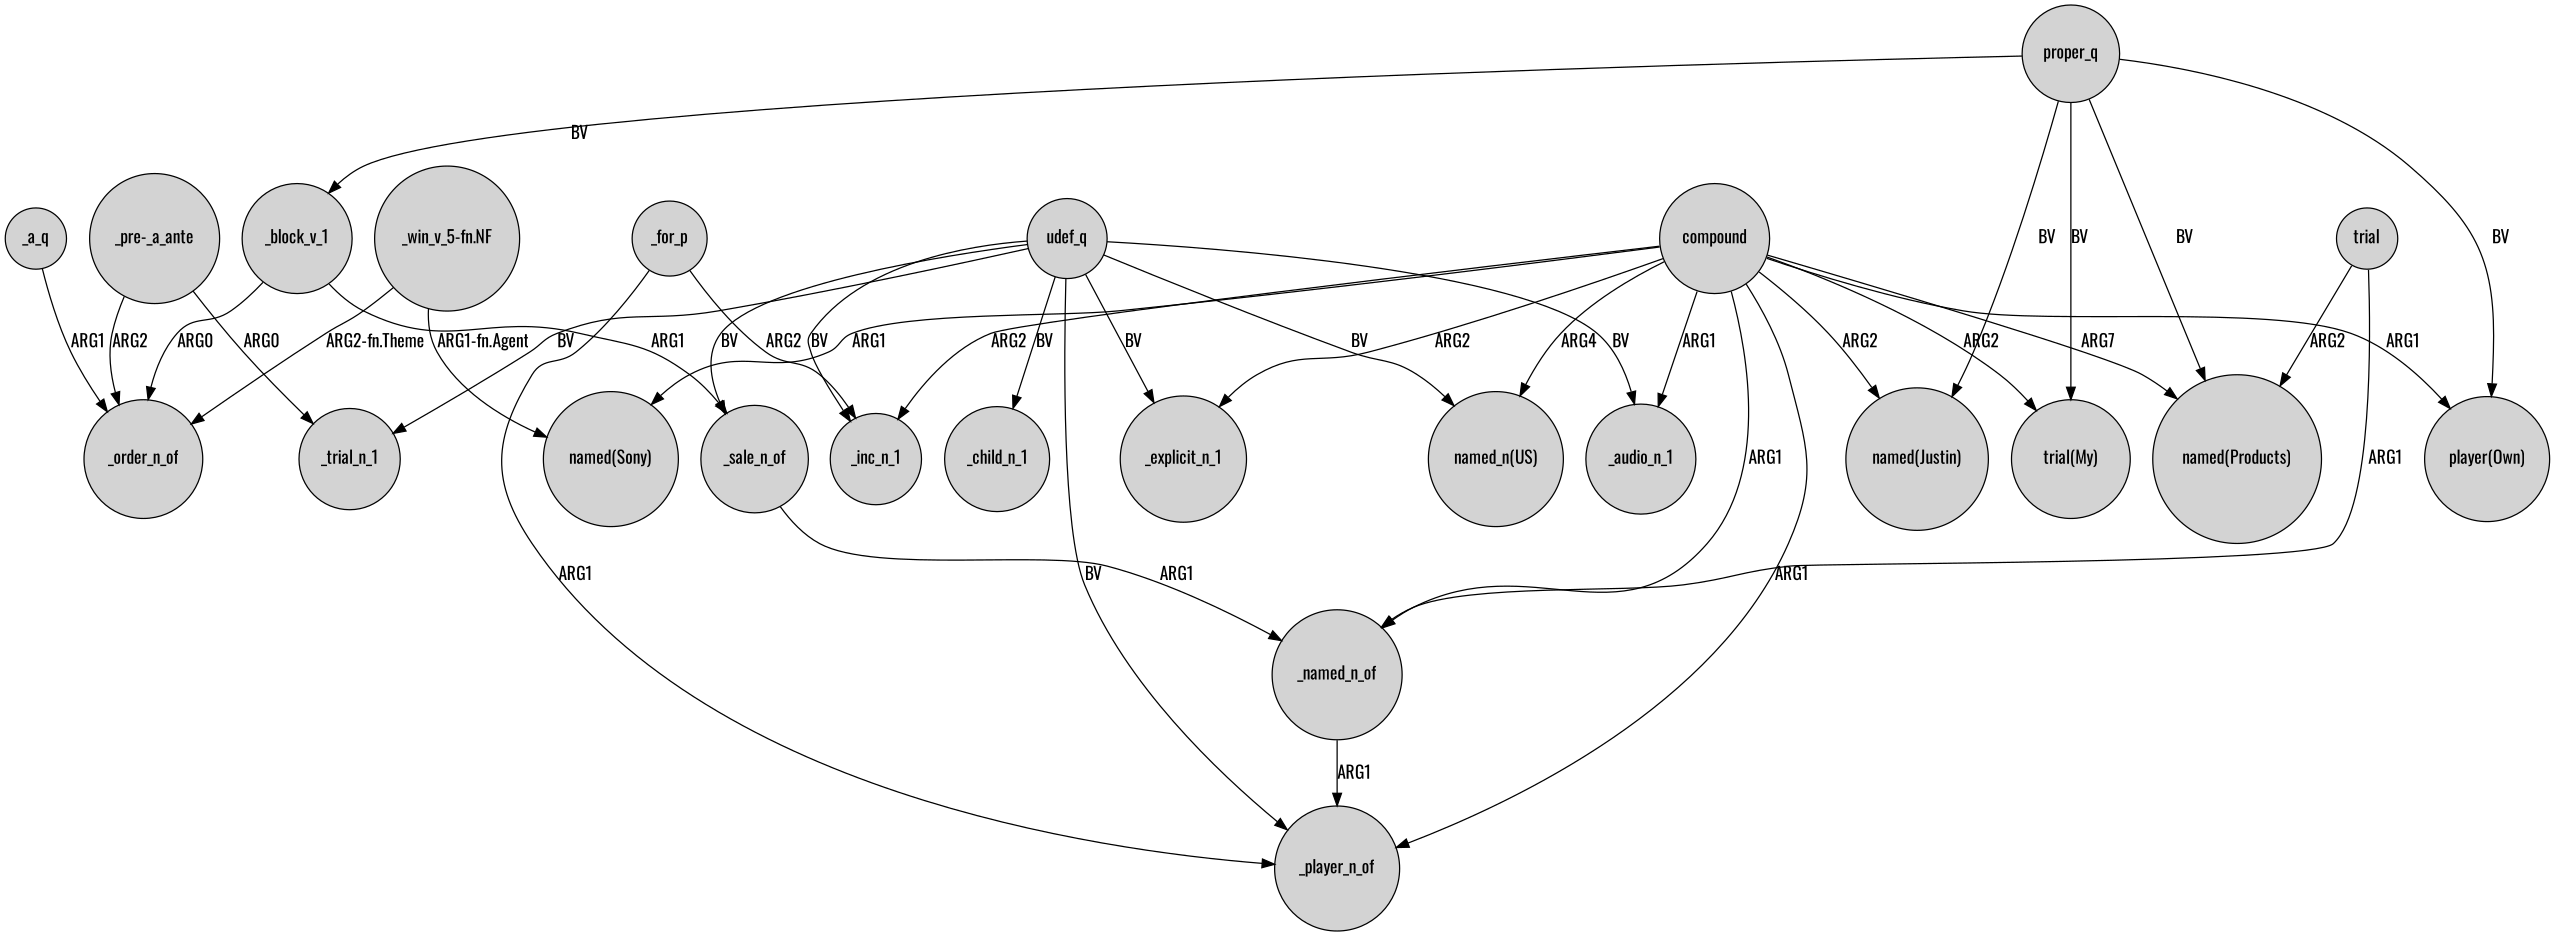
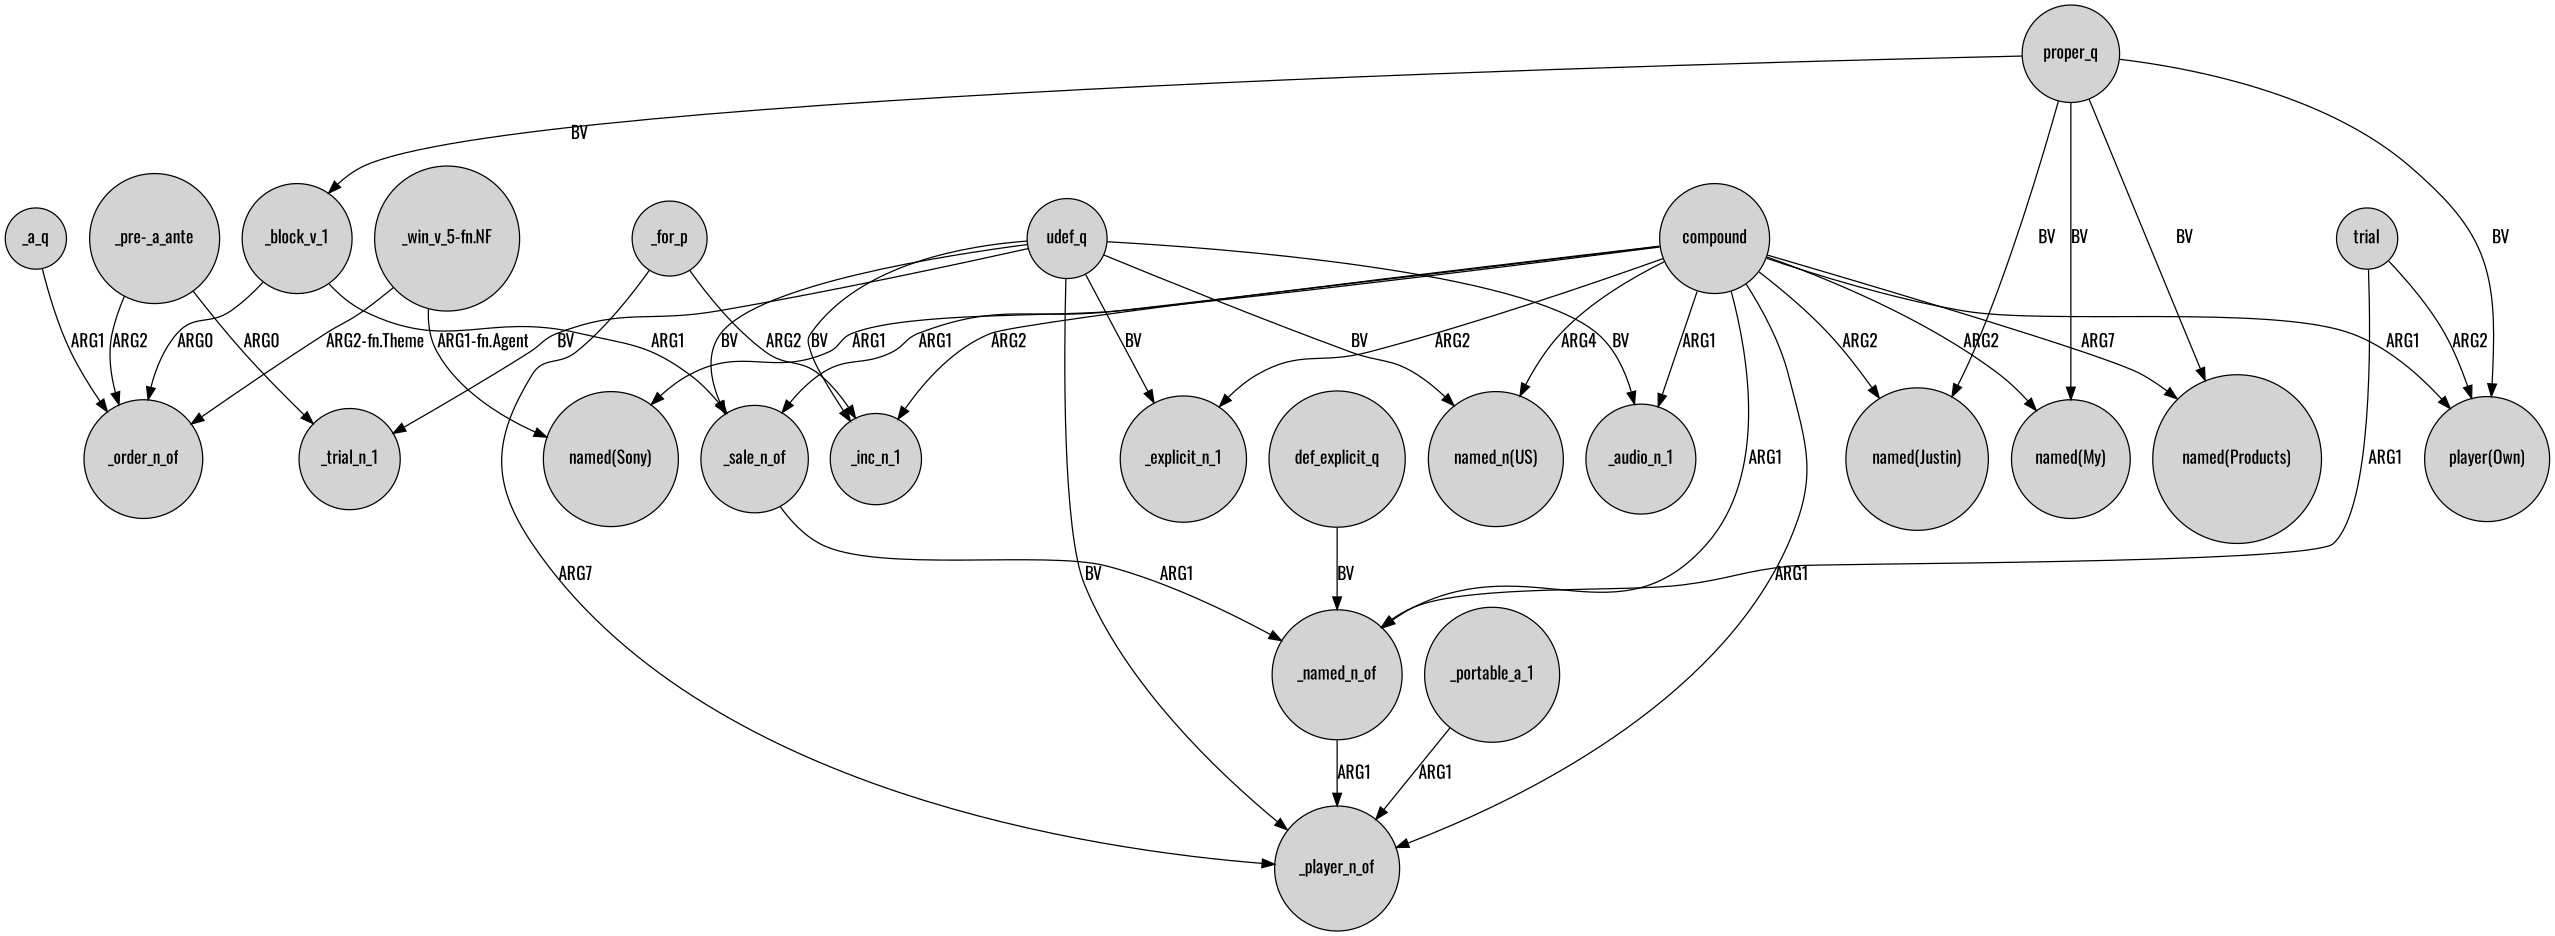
none -> (1214, 300)
(2321, 318) -> (2436, 319)
(997, 459) -> none
none -> (1337, 459)
(2071, 459) -> (2071, 459)
(576, 575) -> (576, 575)
none -> (1492, 675)
